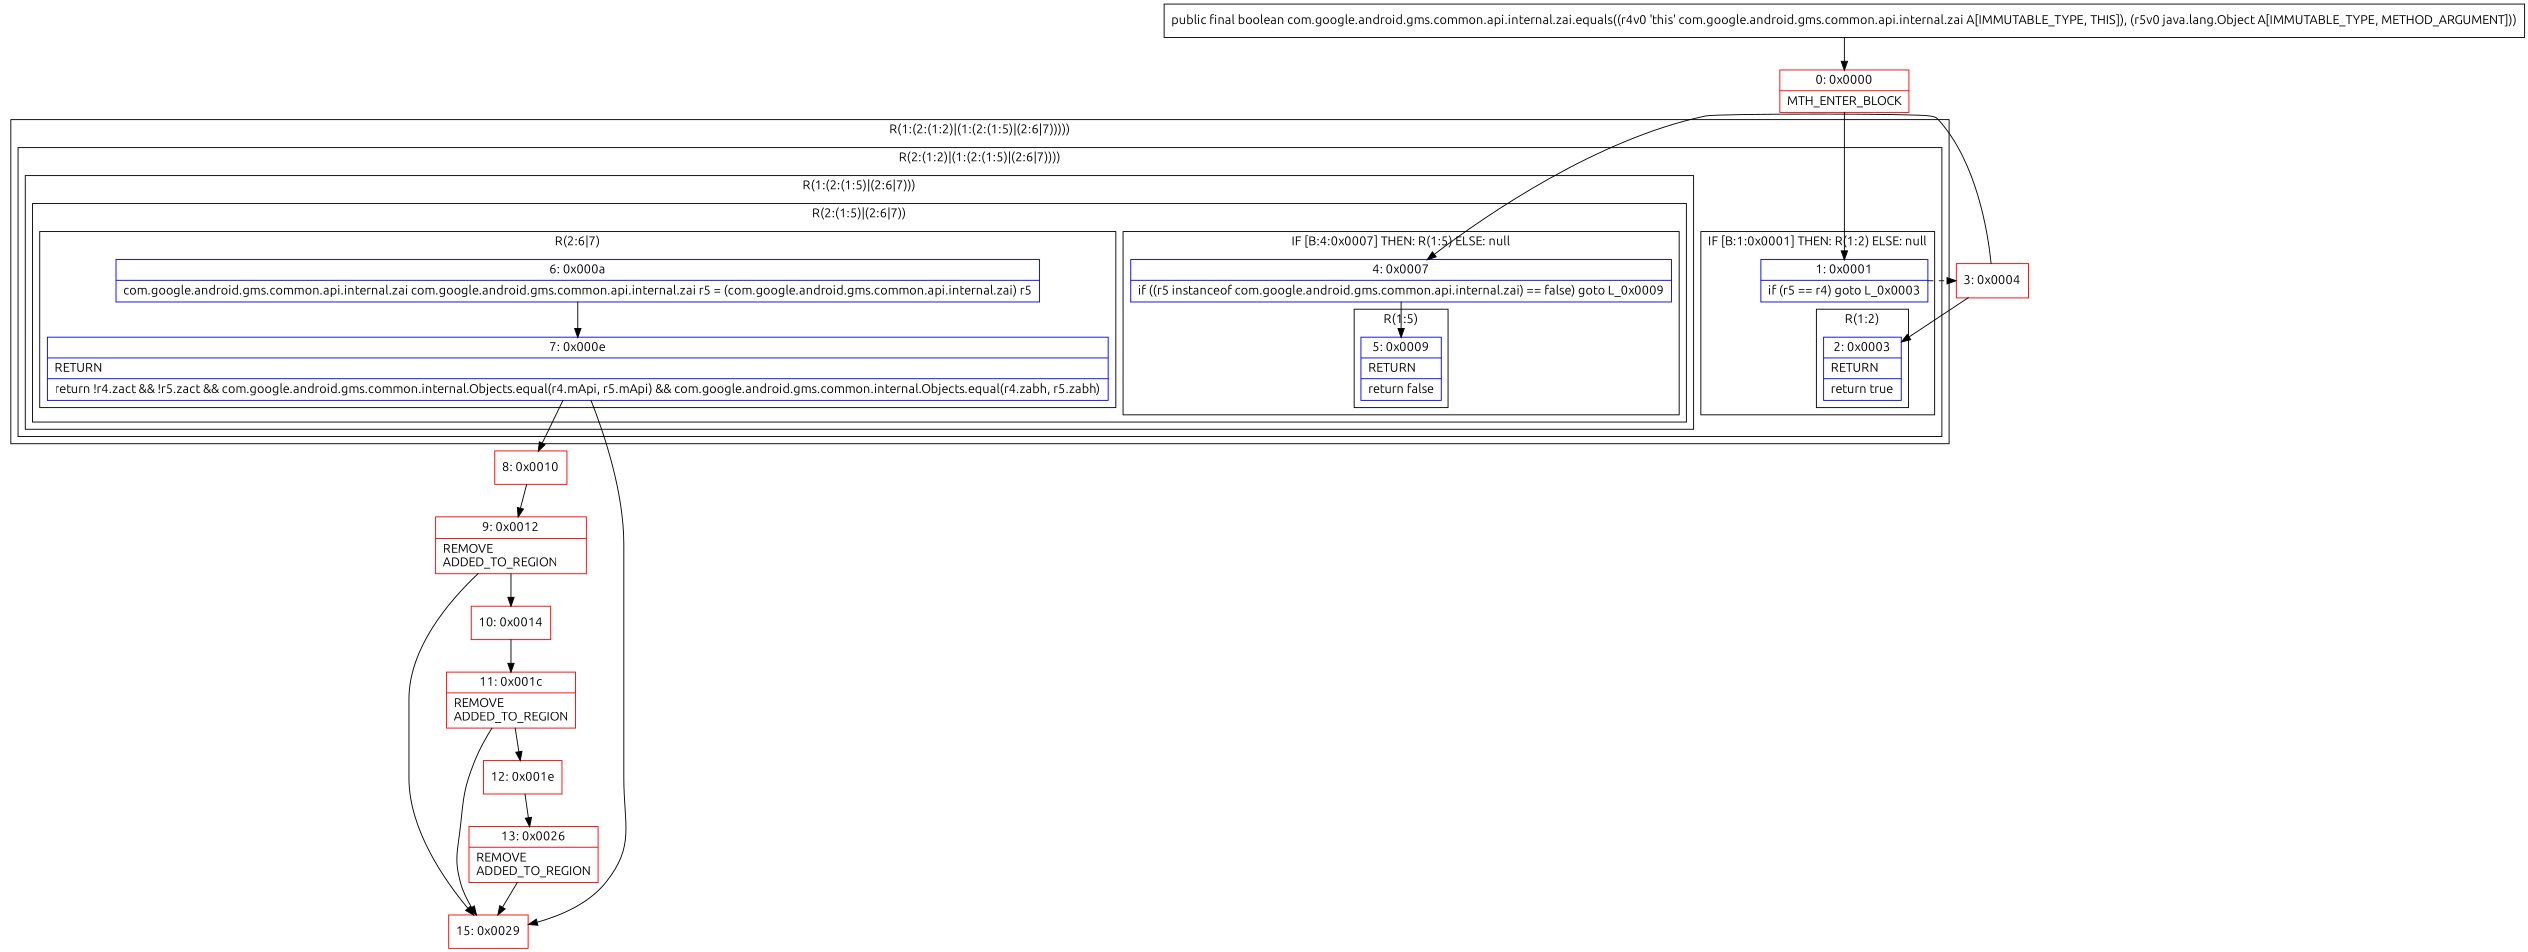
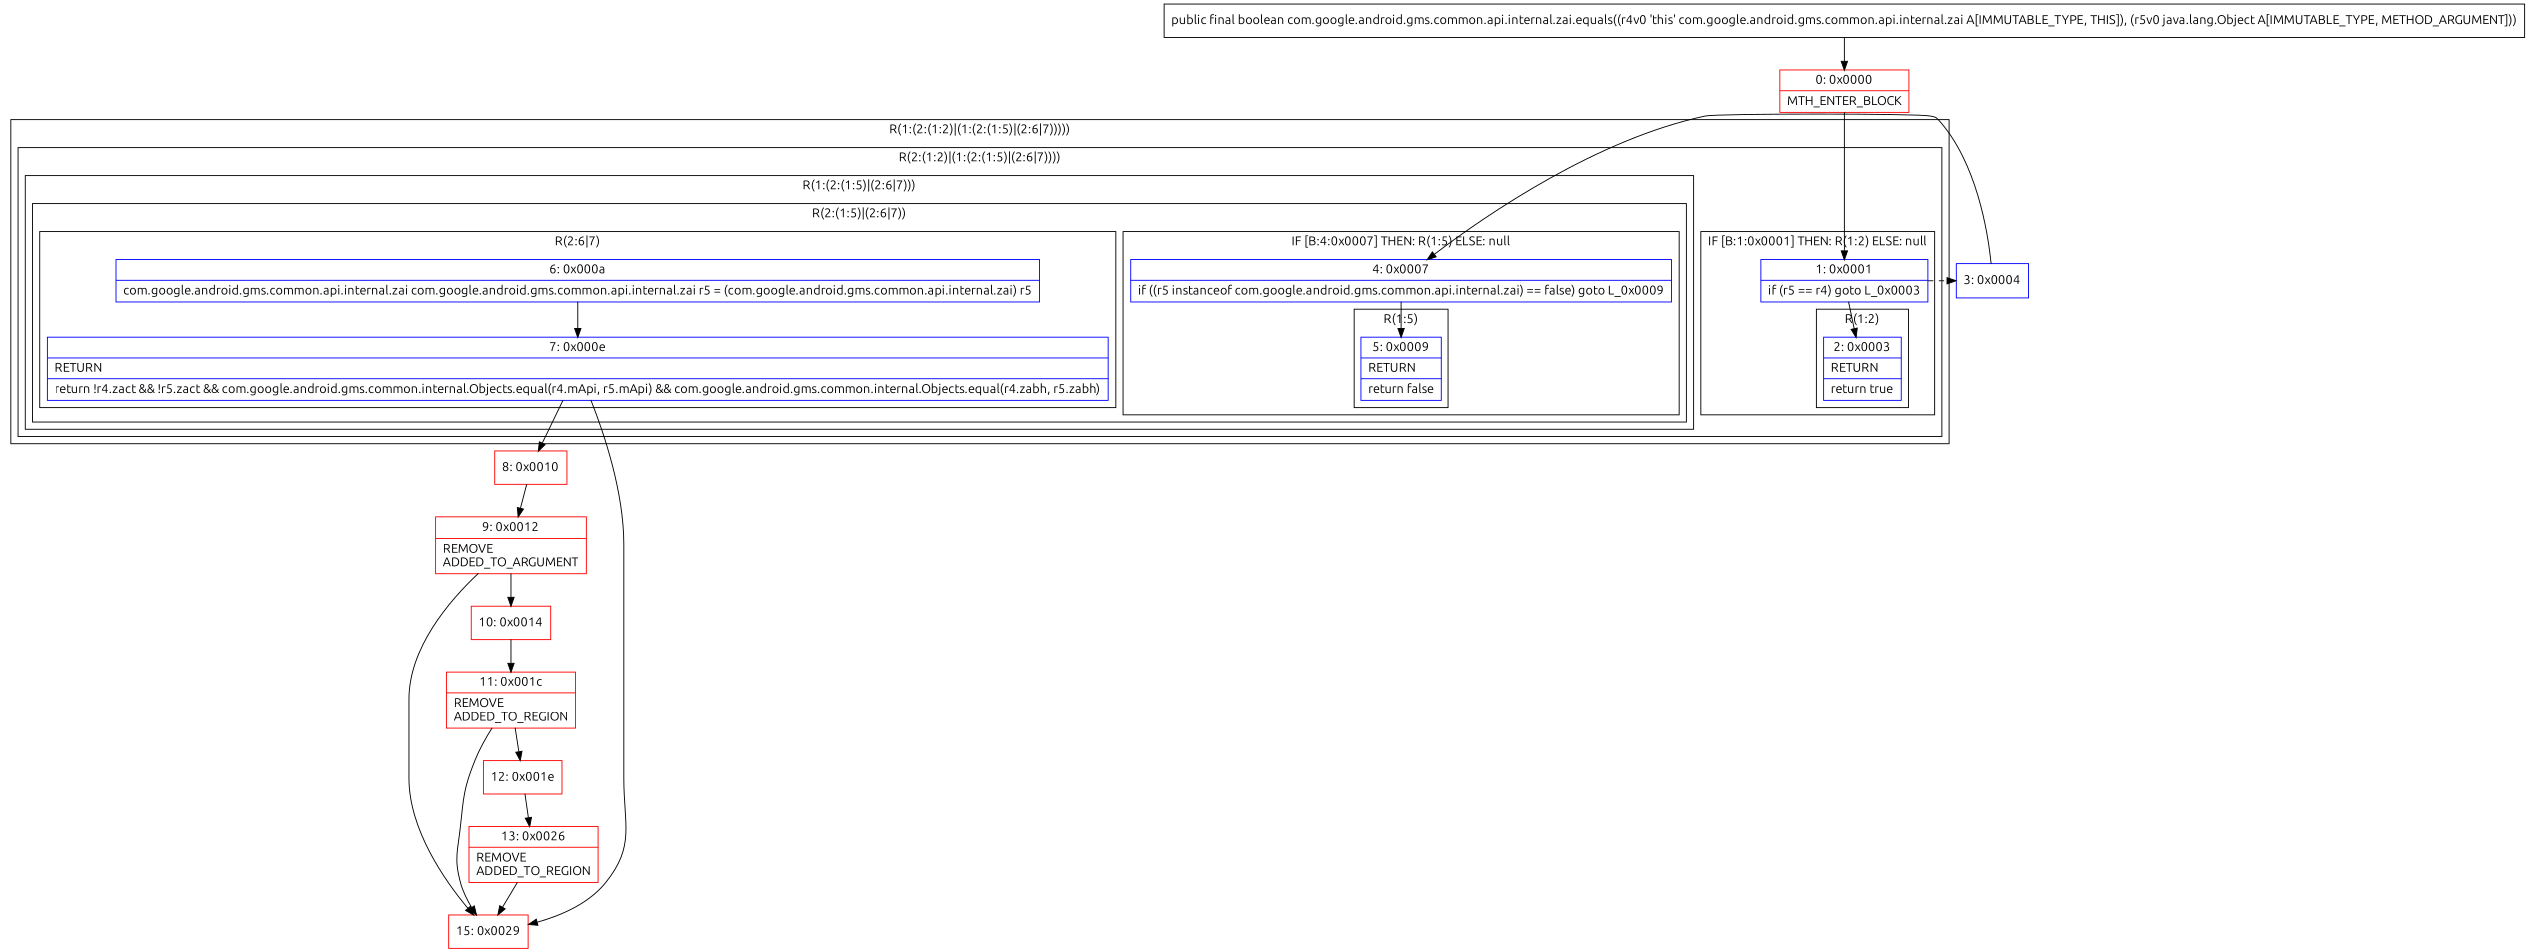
(1992, 281) -> (1992, 281)
(1928, 324) -> (1851, 315)
(500, 562) -> (511, 562)
